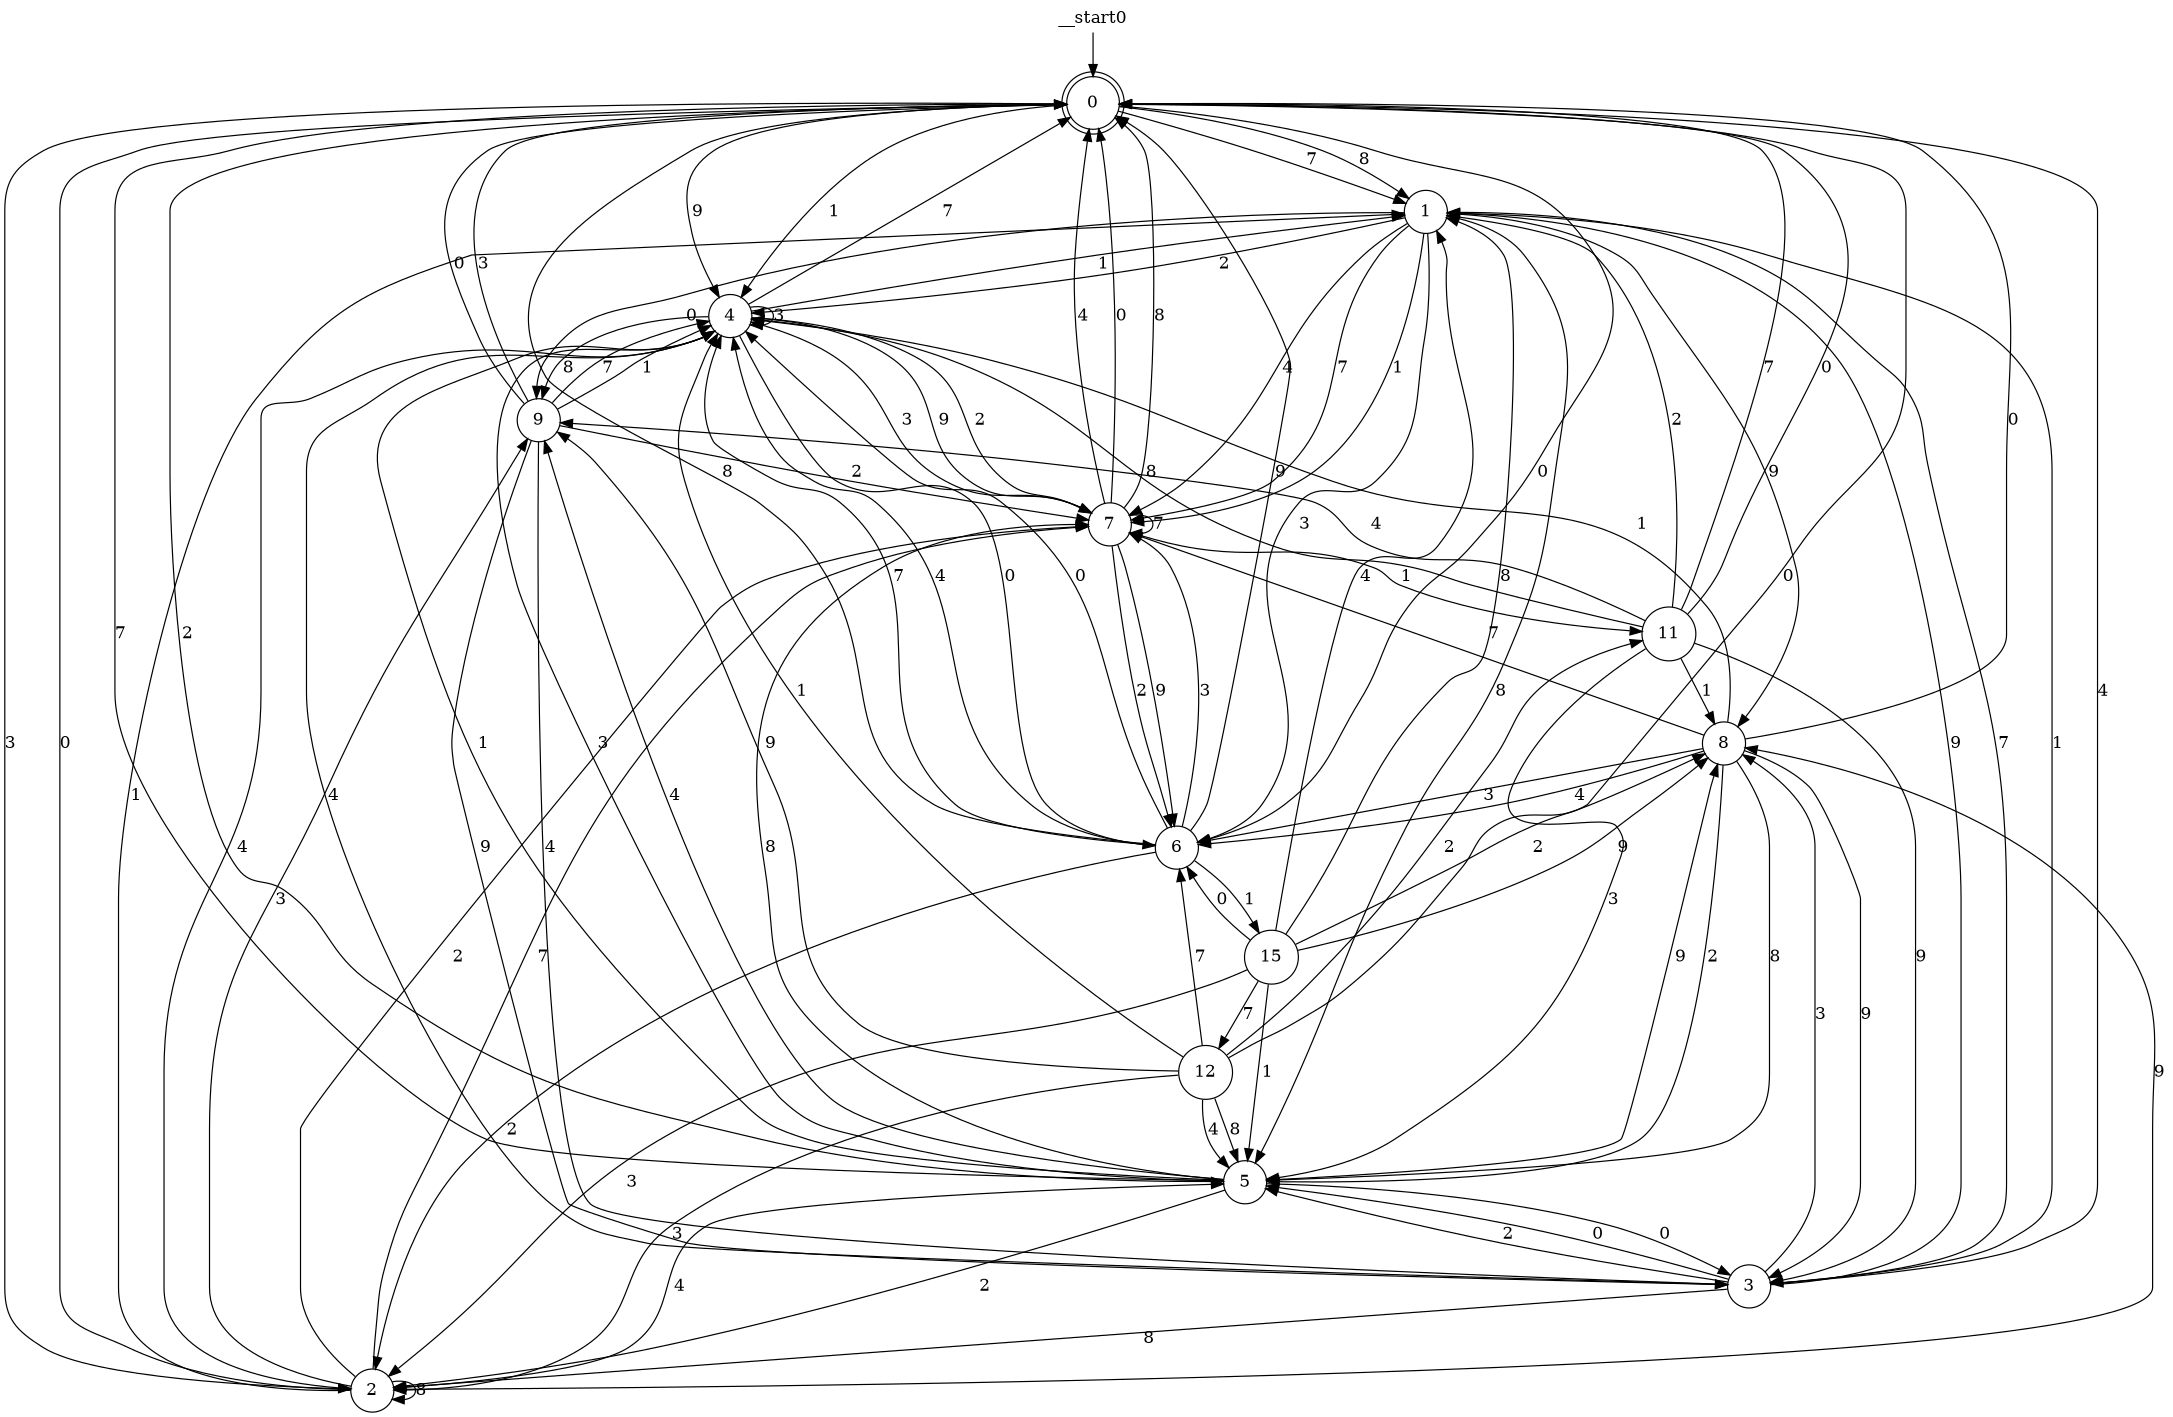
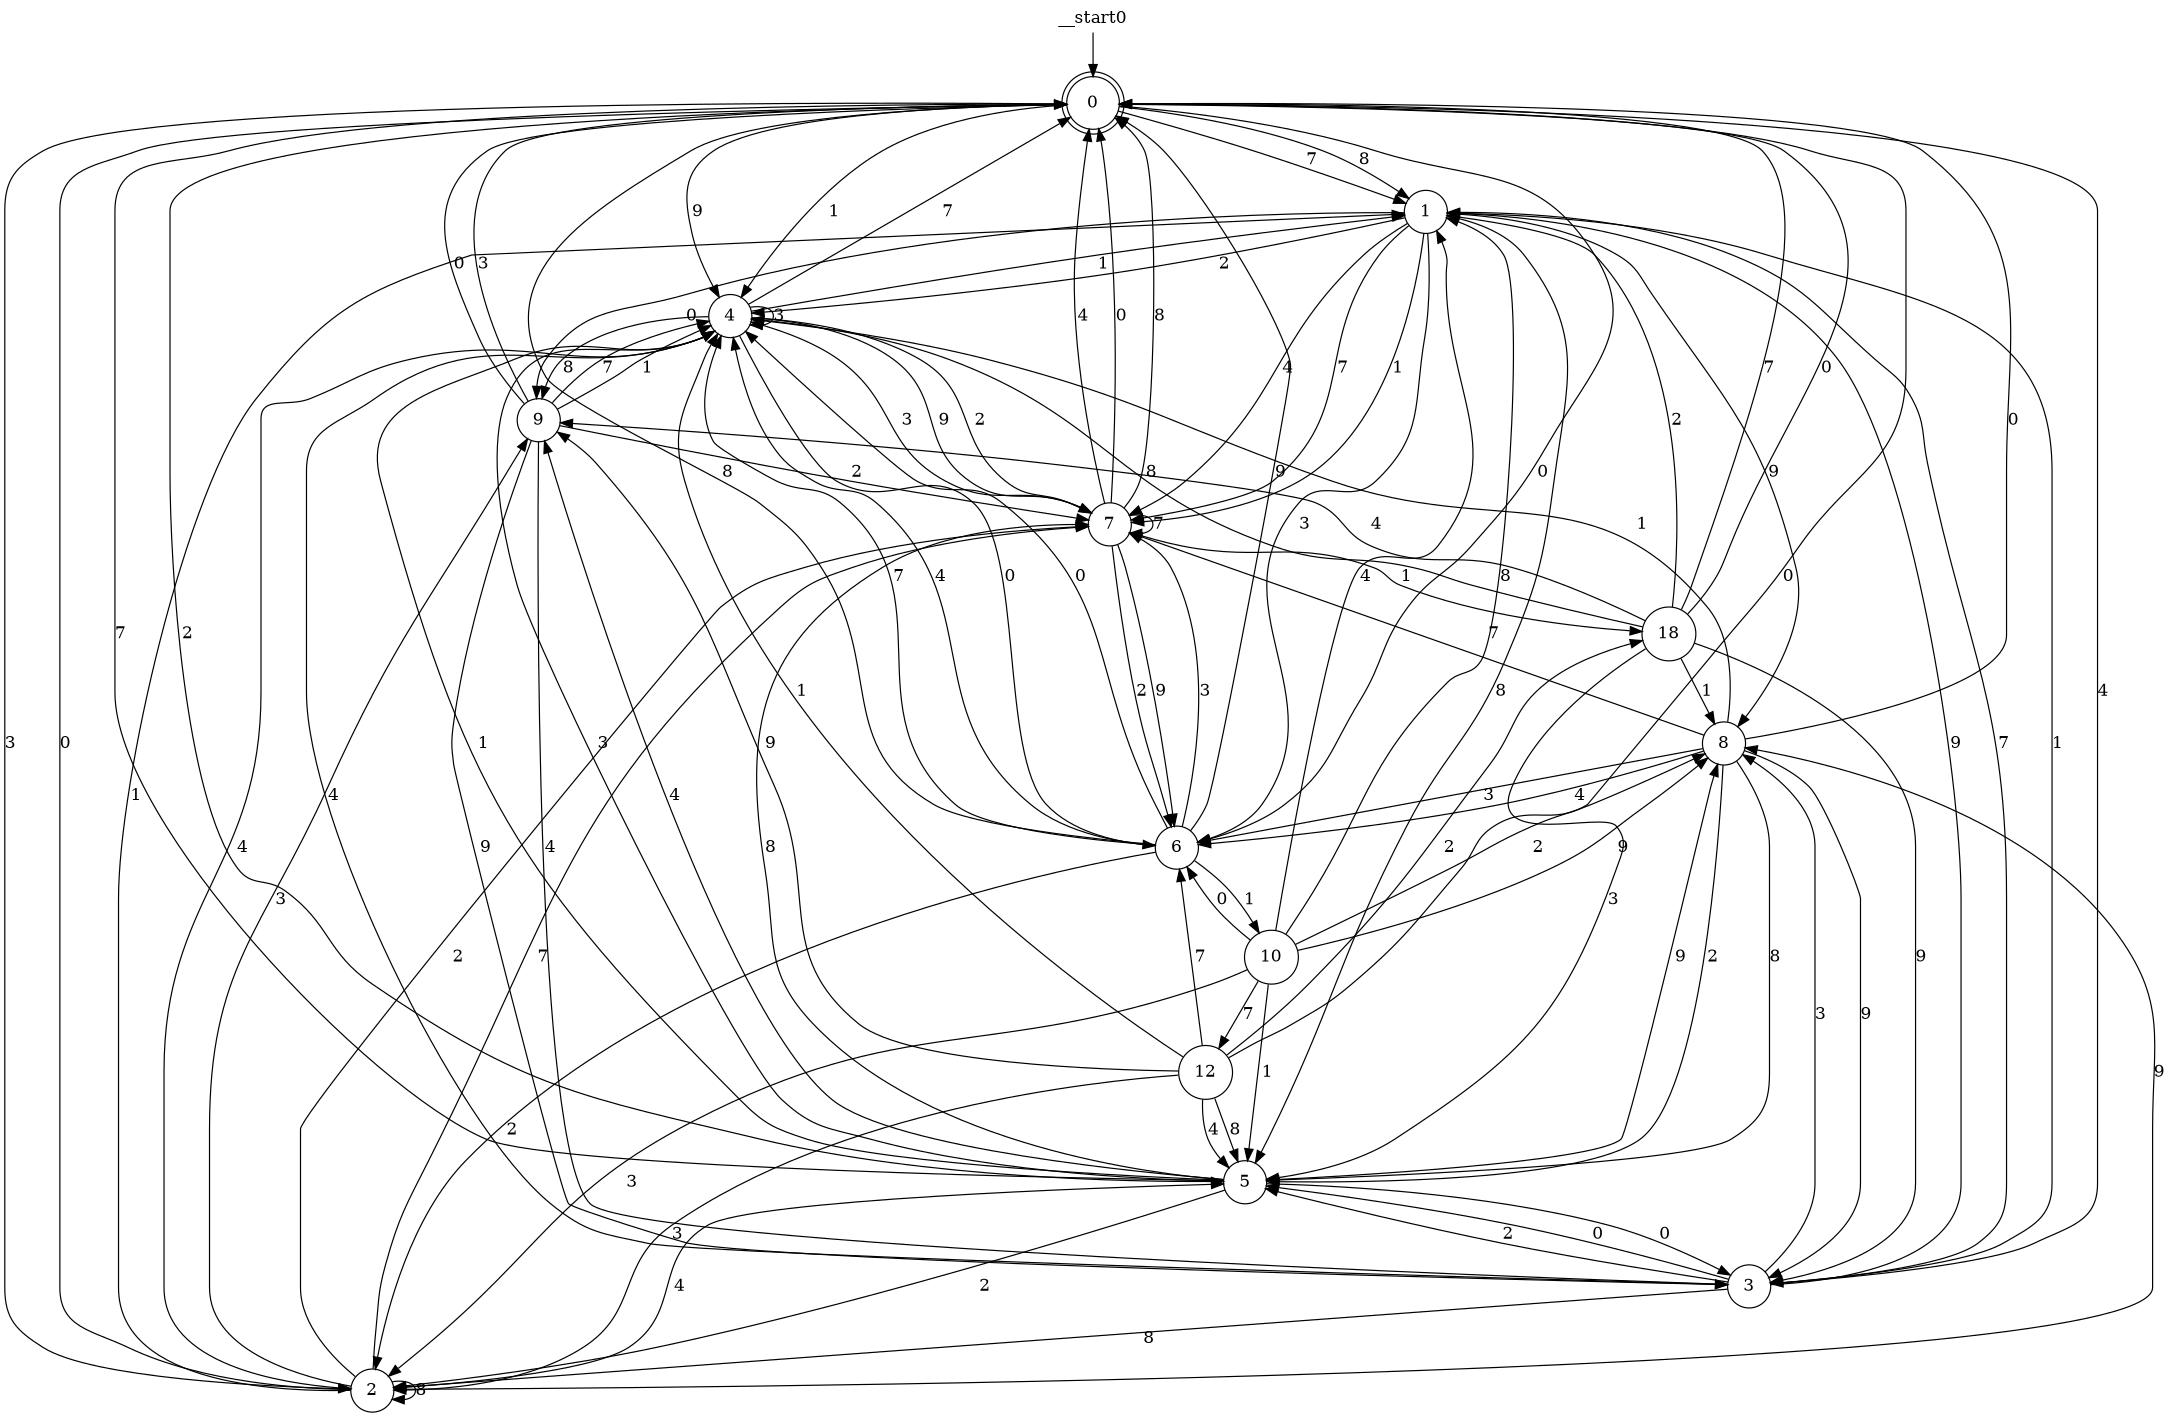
(1669, 634) -> (1669, 634)
(1271, 957) -> (1271, 957)
